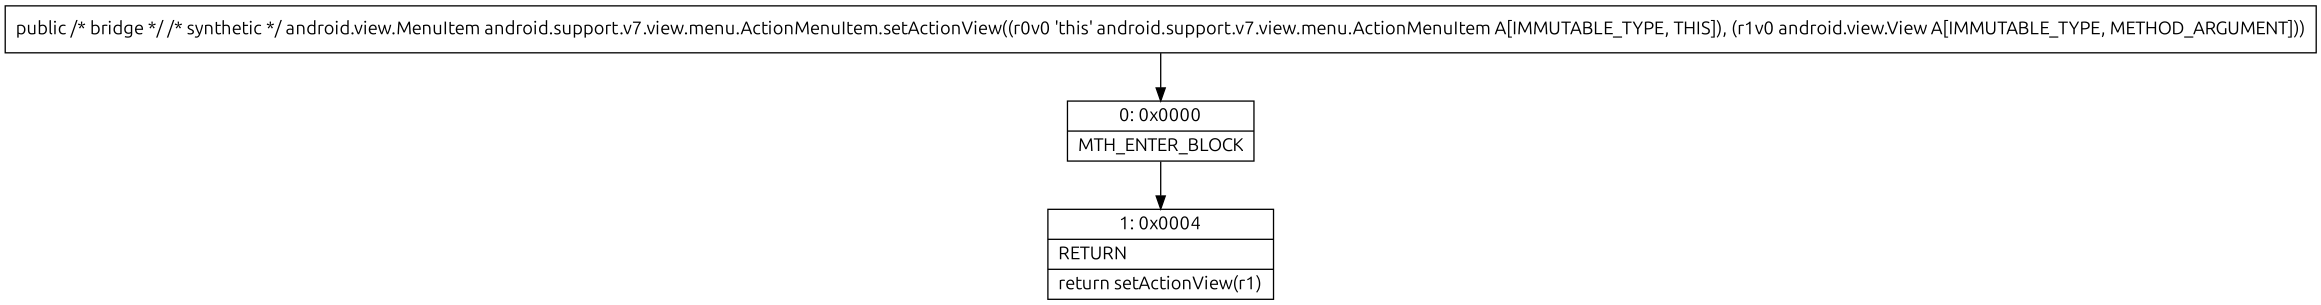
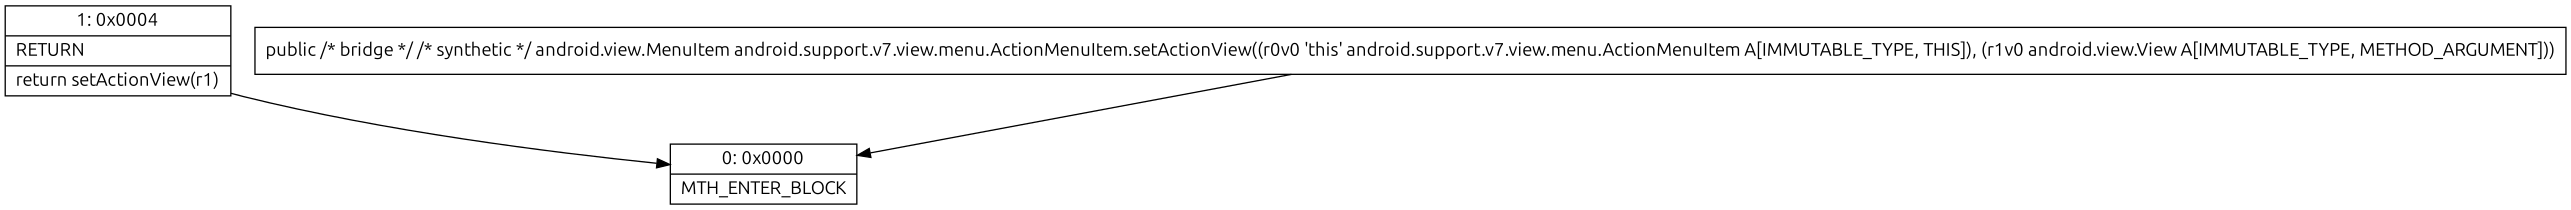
(1161, 179) -> (443, 136)
